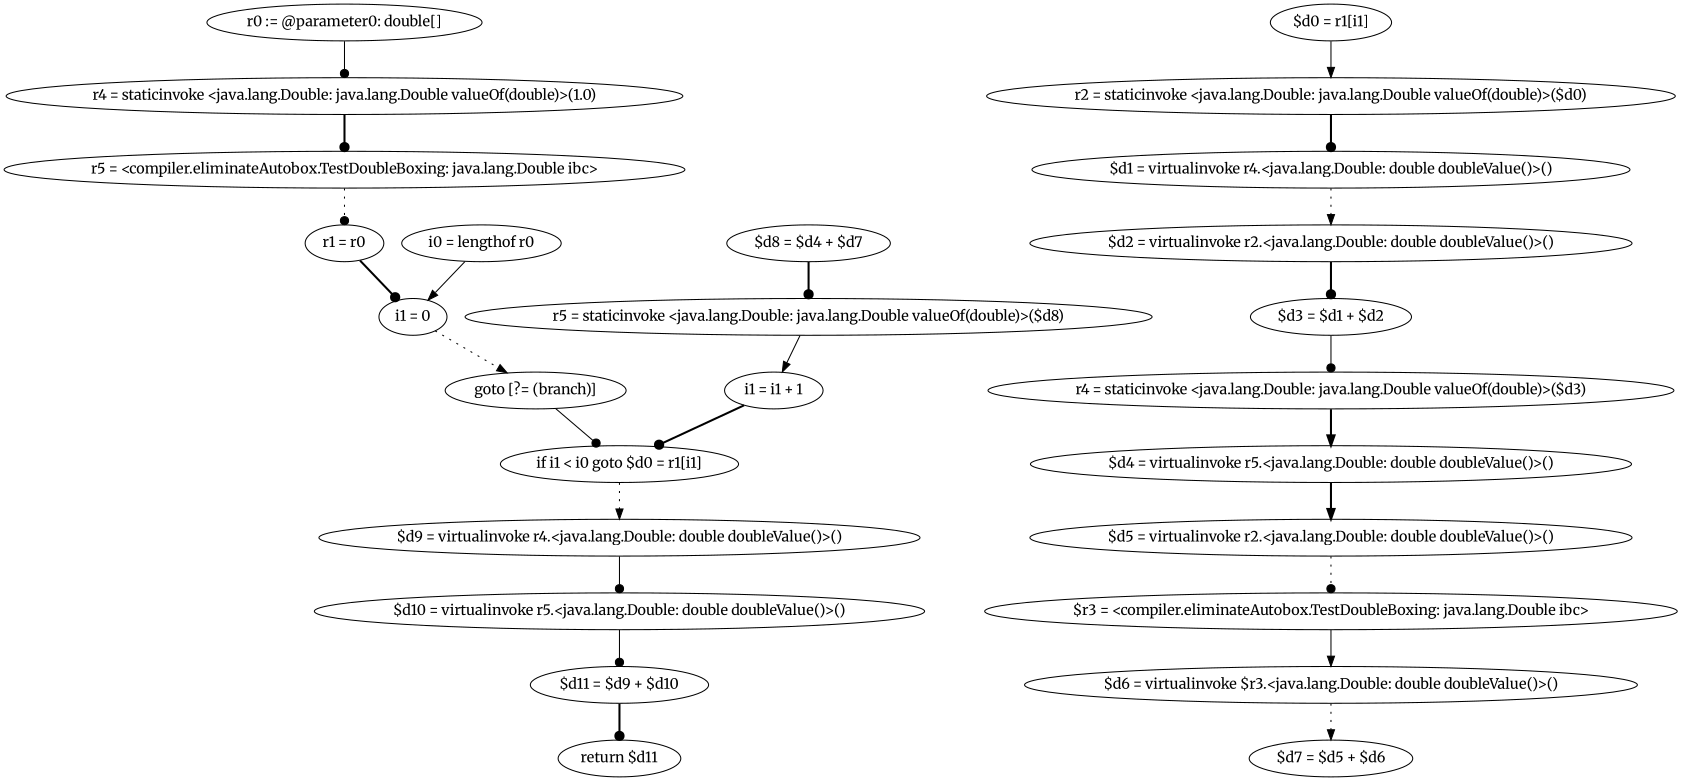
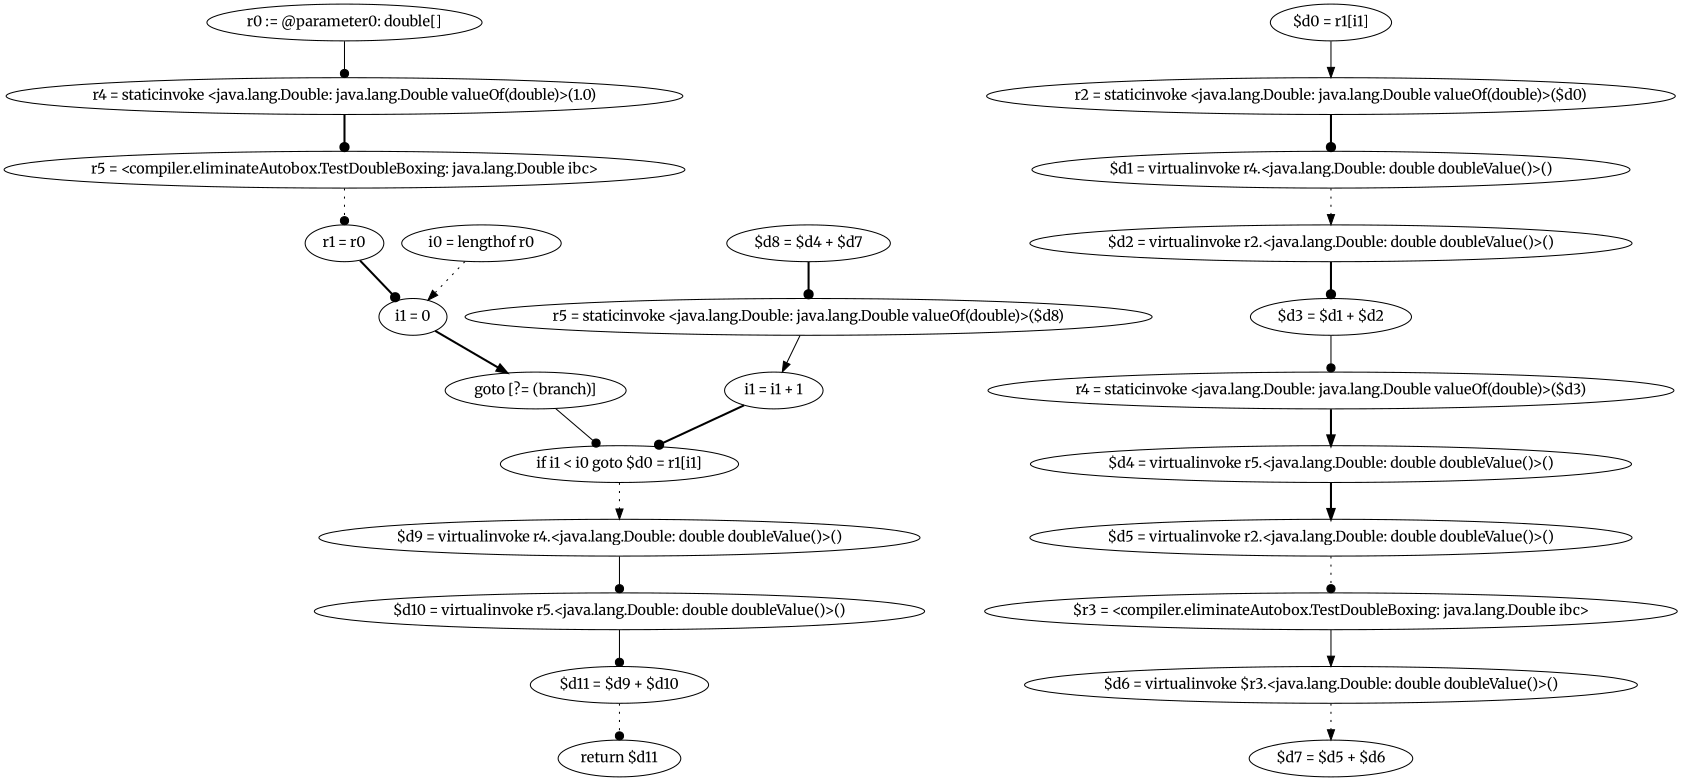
(450, 277) -> (450, 277)
(467, 349) -> (467, 349)
(619, 718) -> (619, 718)
